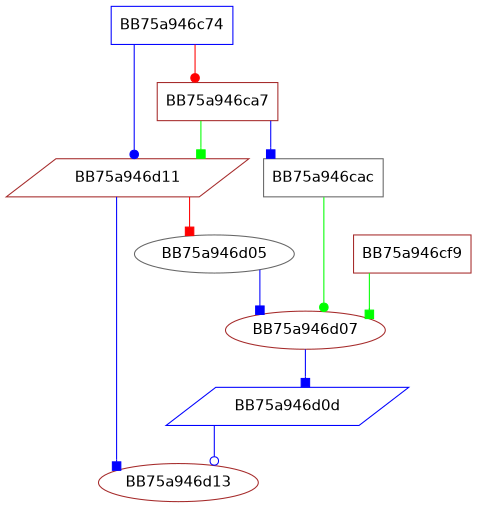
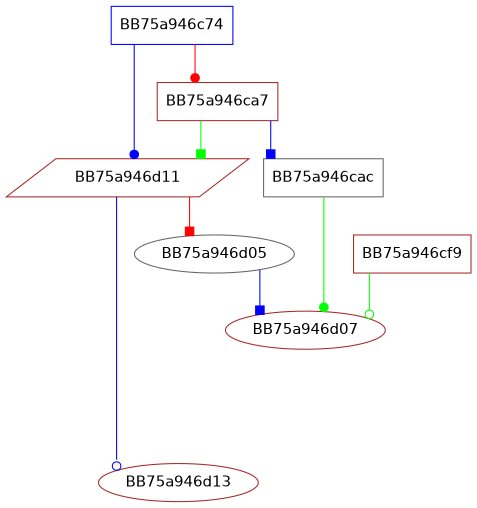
(369, 292) -> (369, 292)
(117, 328) -> (117, 328)
(287, 406) -> none
